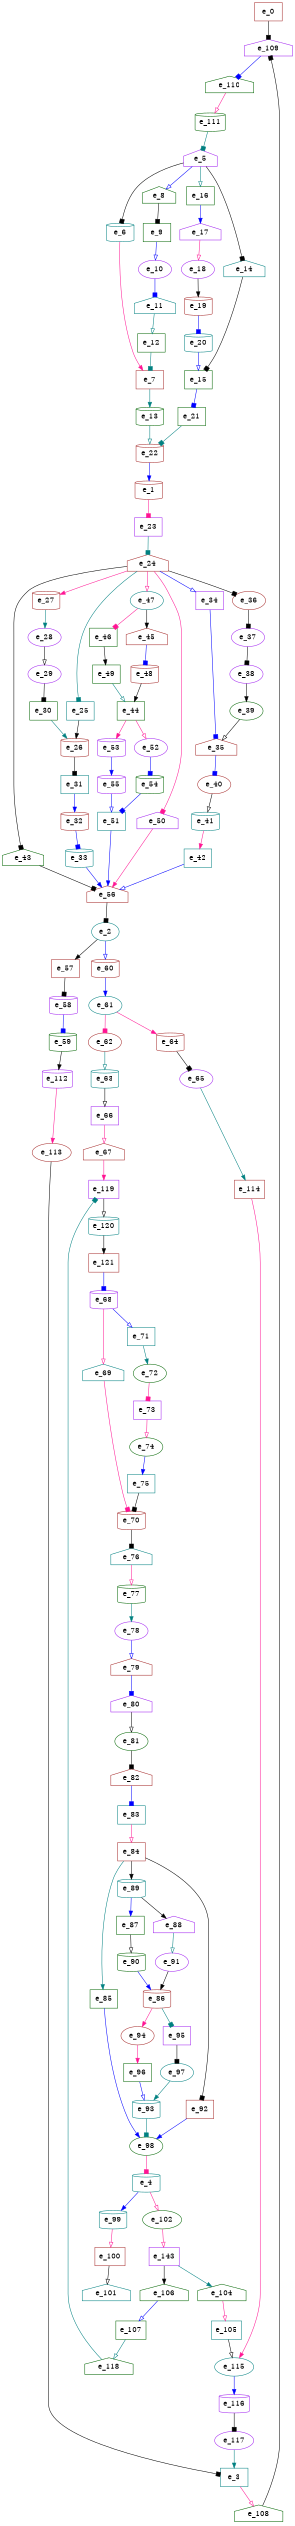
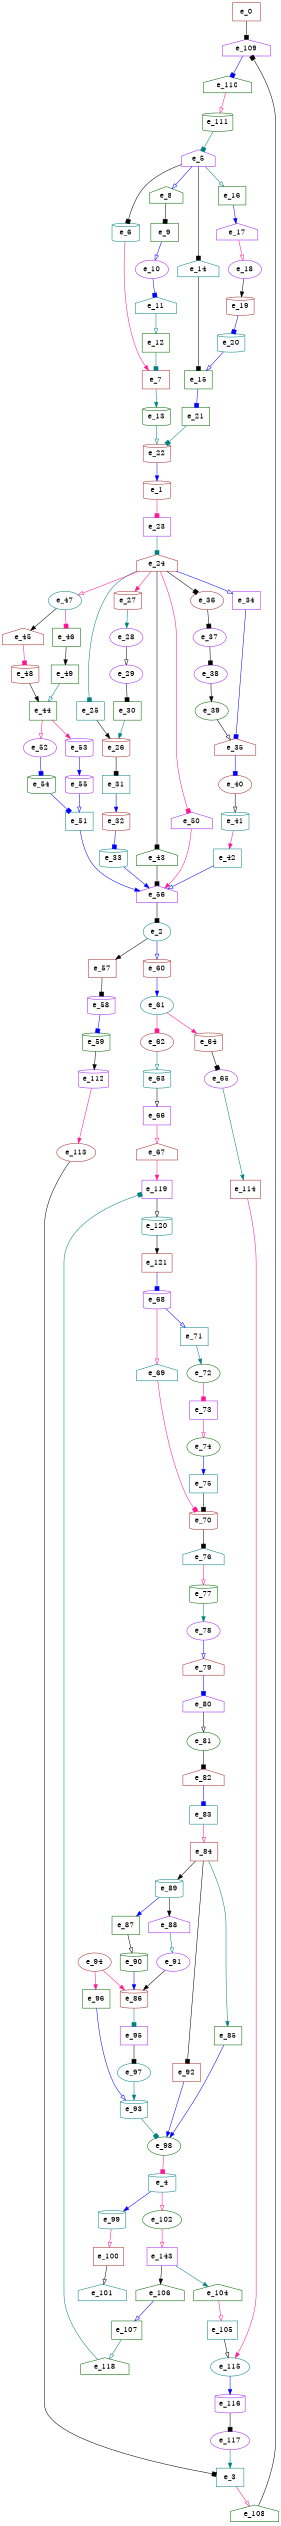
(146, 652) -> (24, 652)
(107, 895) -> (157, 895)
(148, 2015) -> (112, 1978)
